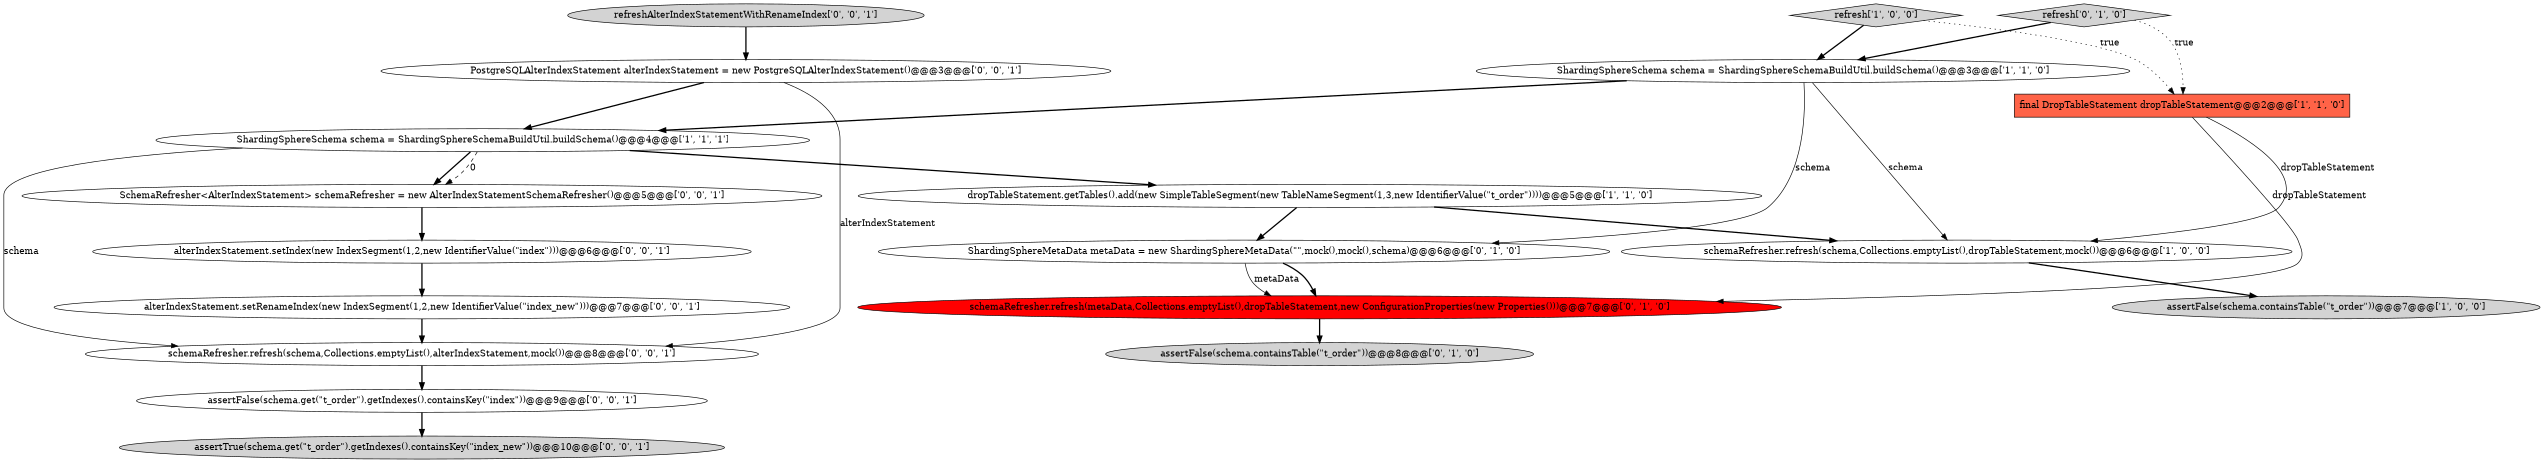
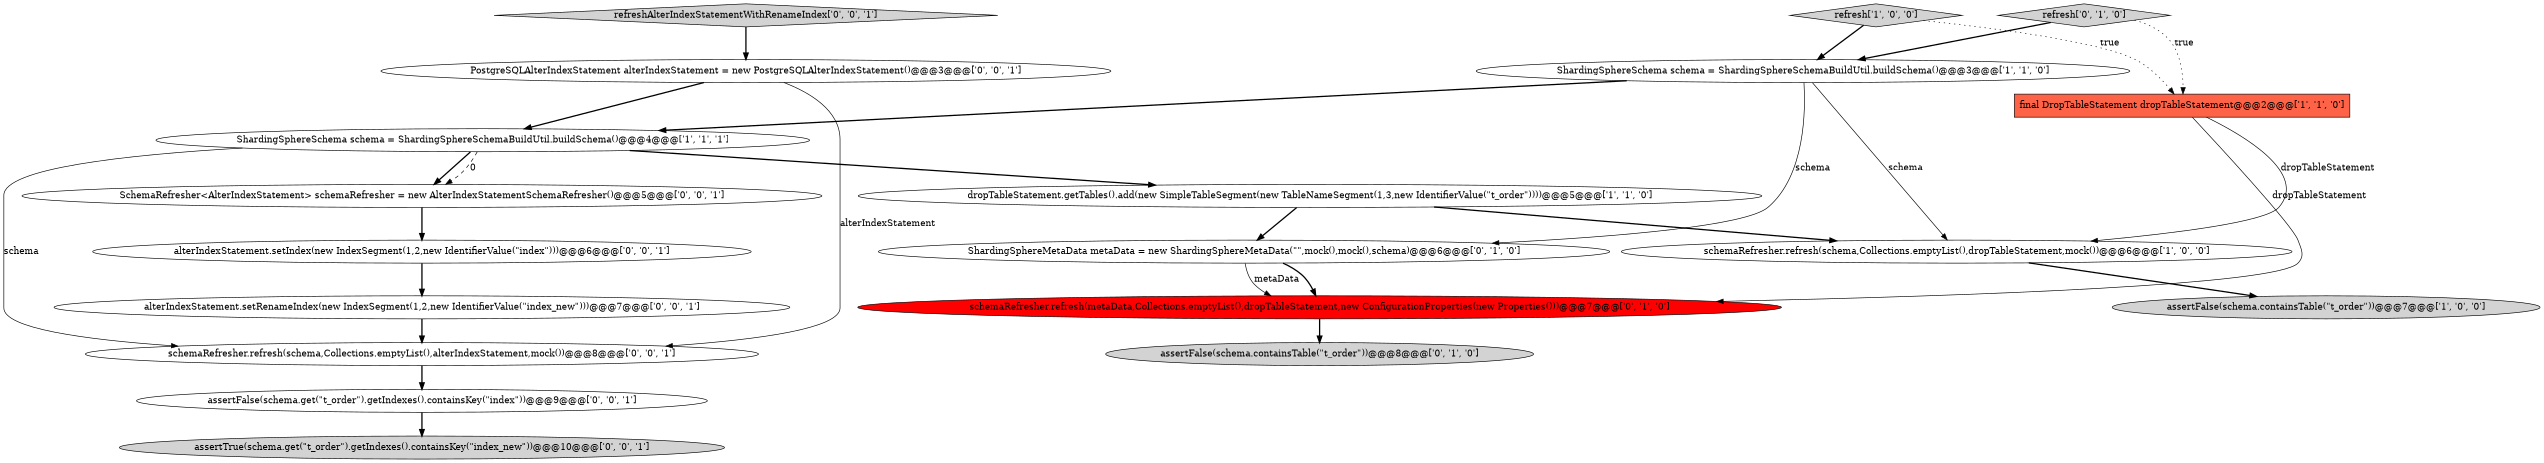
(746, 15) -> (746, 15)
